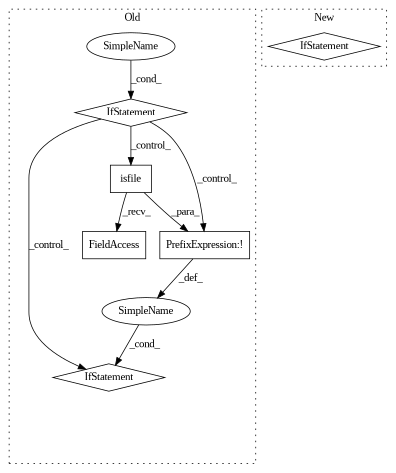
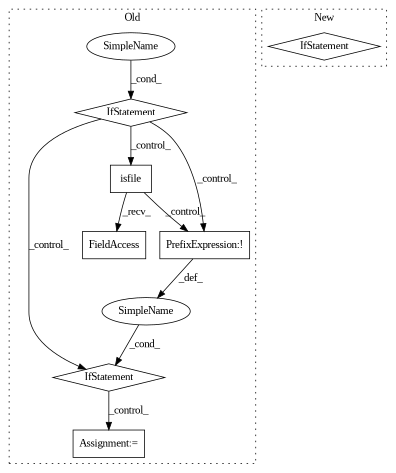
(185, 212) -> (185, 212)
none -> (109, 444)
